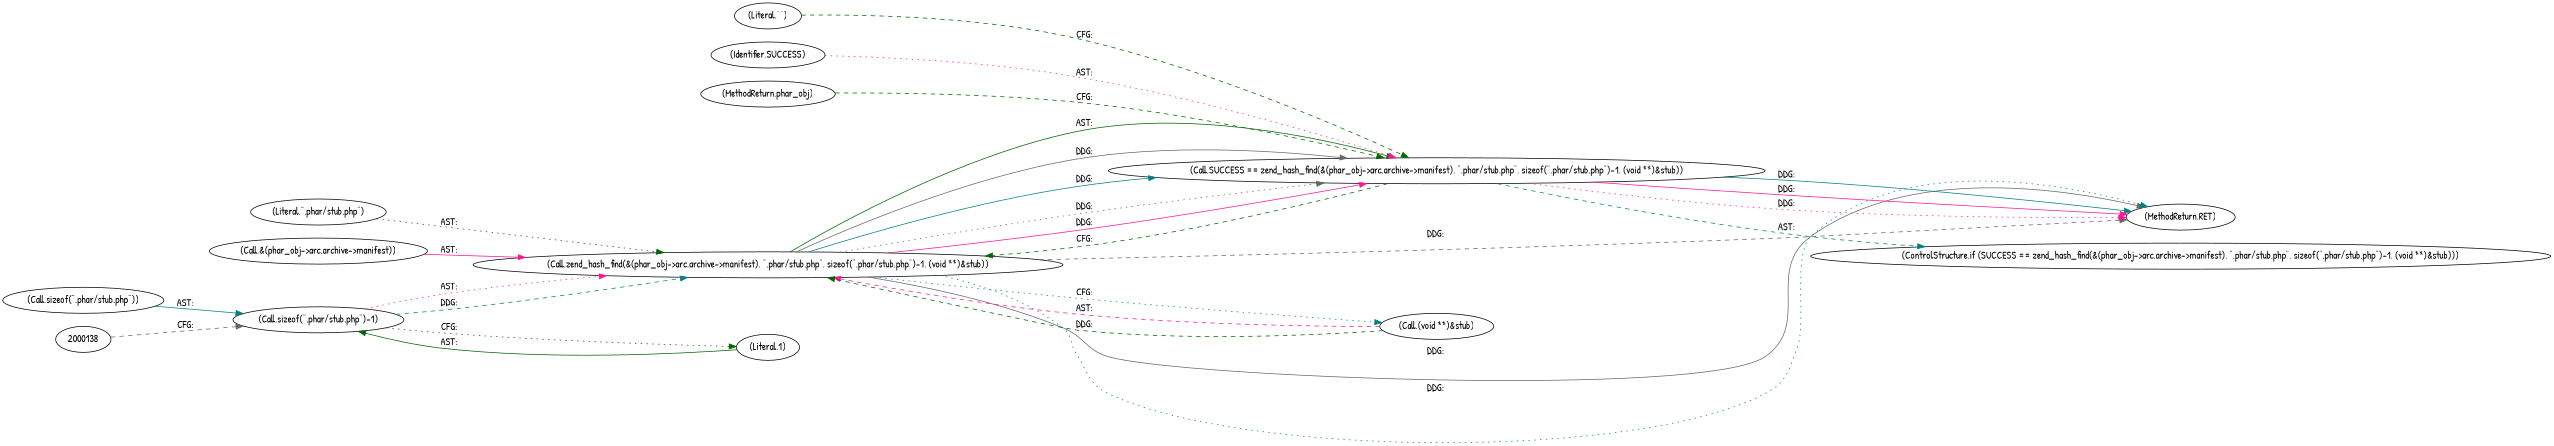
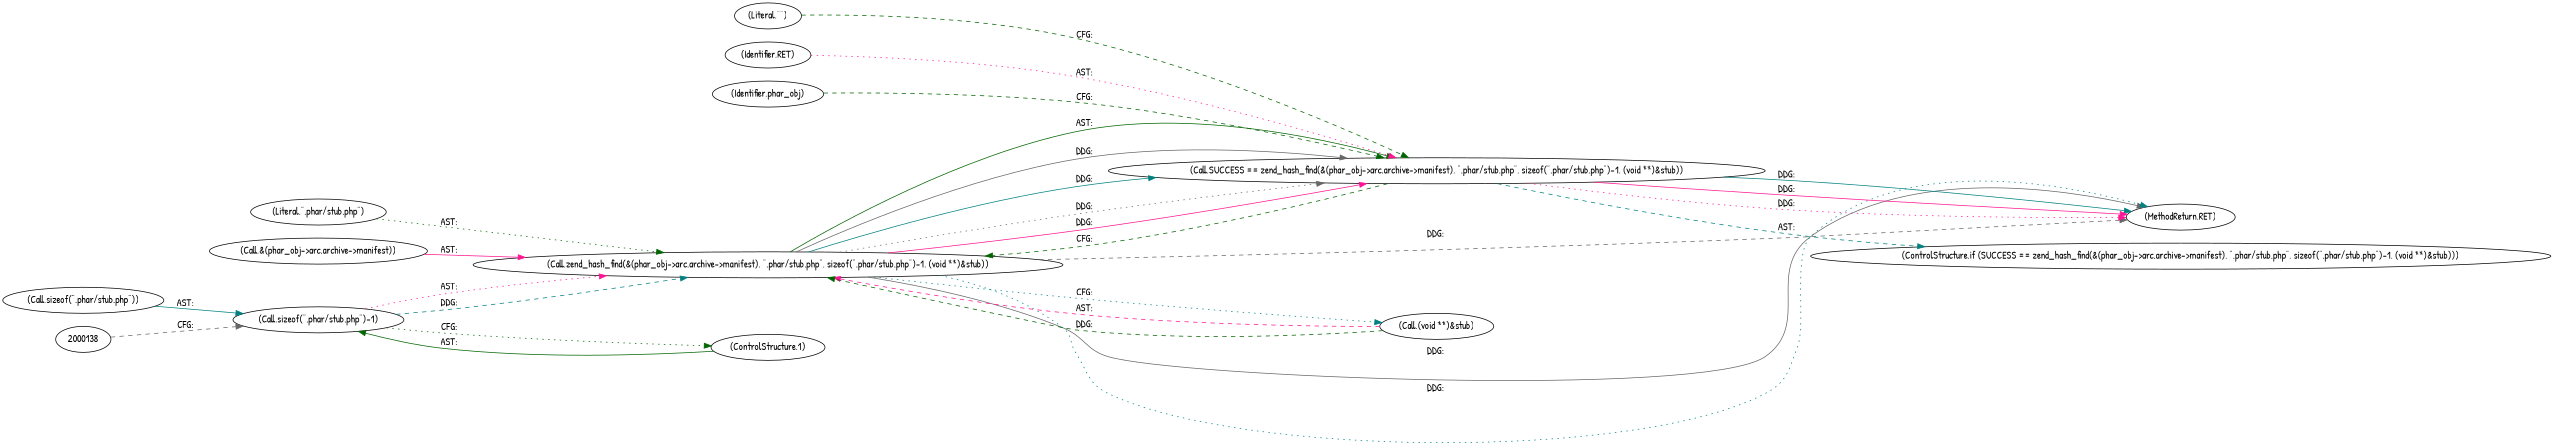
(768, 55) -> (768, 55)
(768, 94) -> (768, 94)
(768, 347) -> (768, 347)
